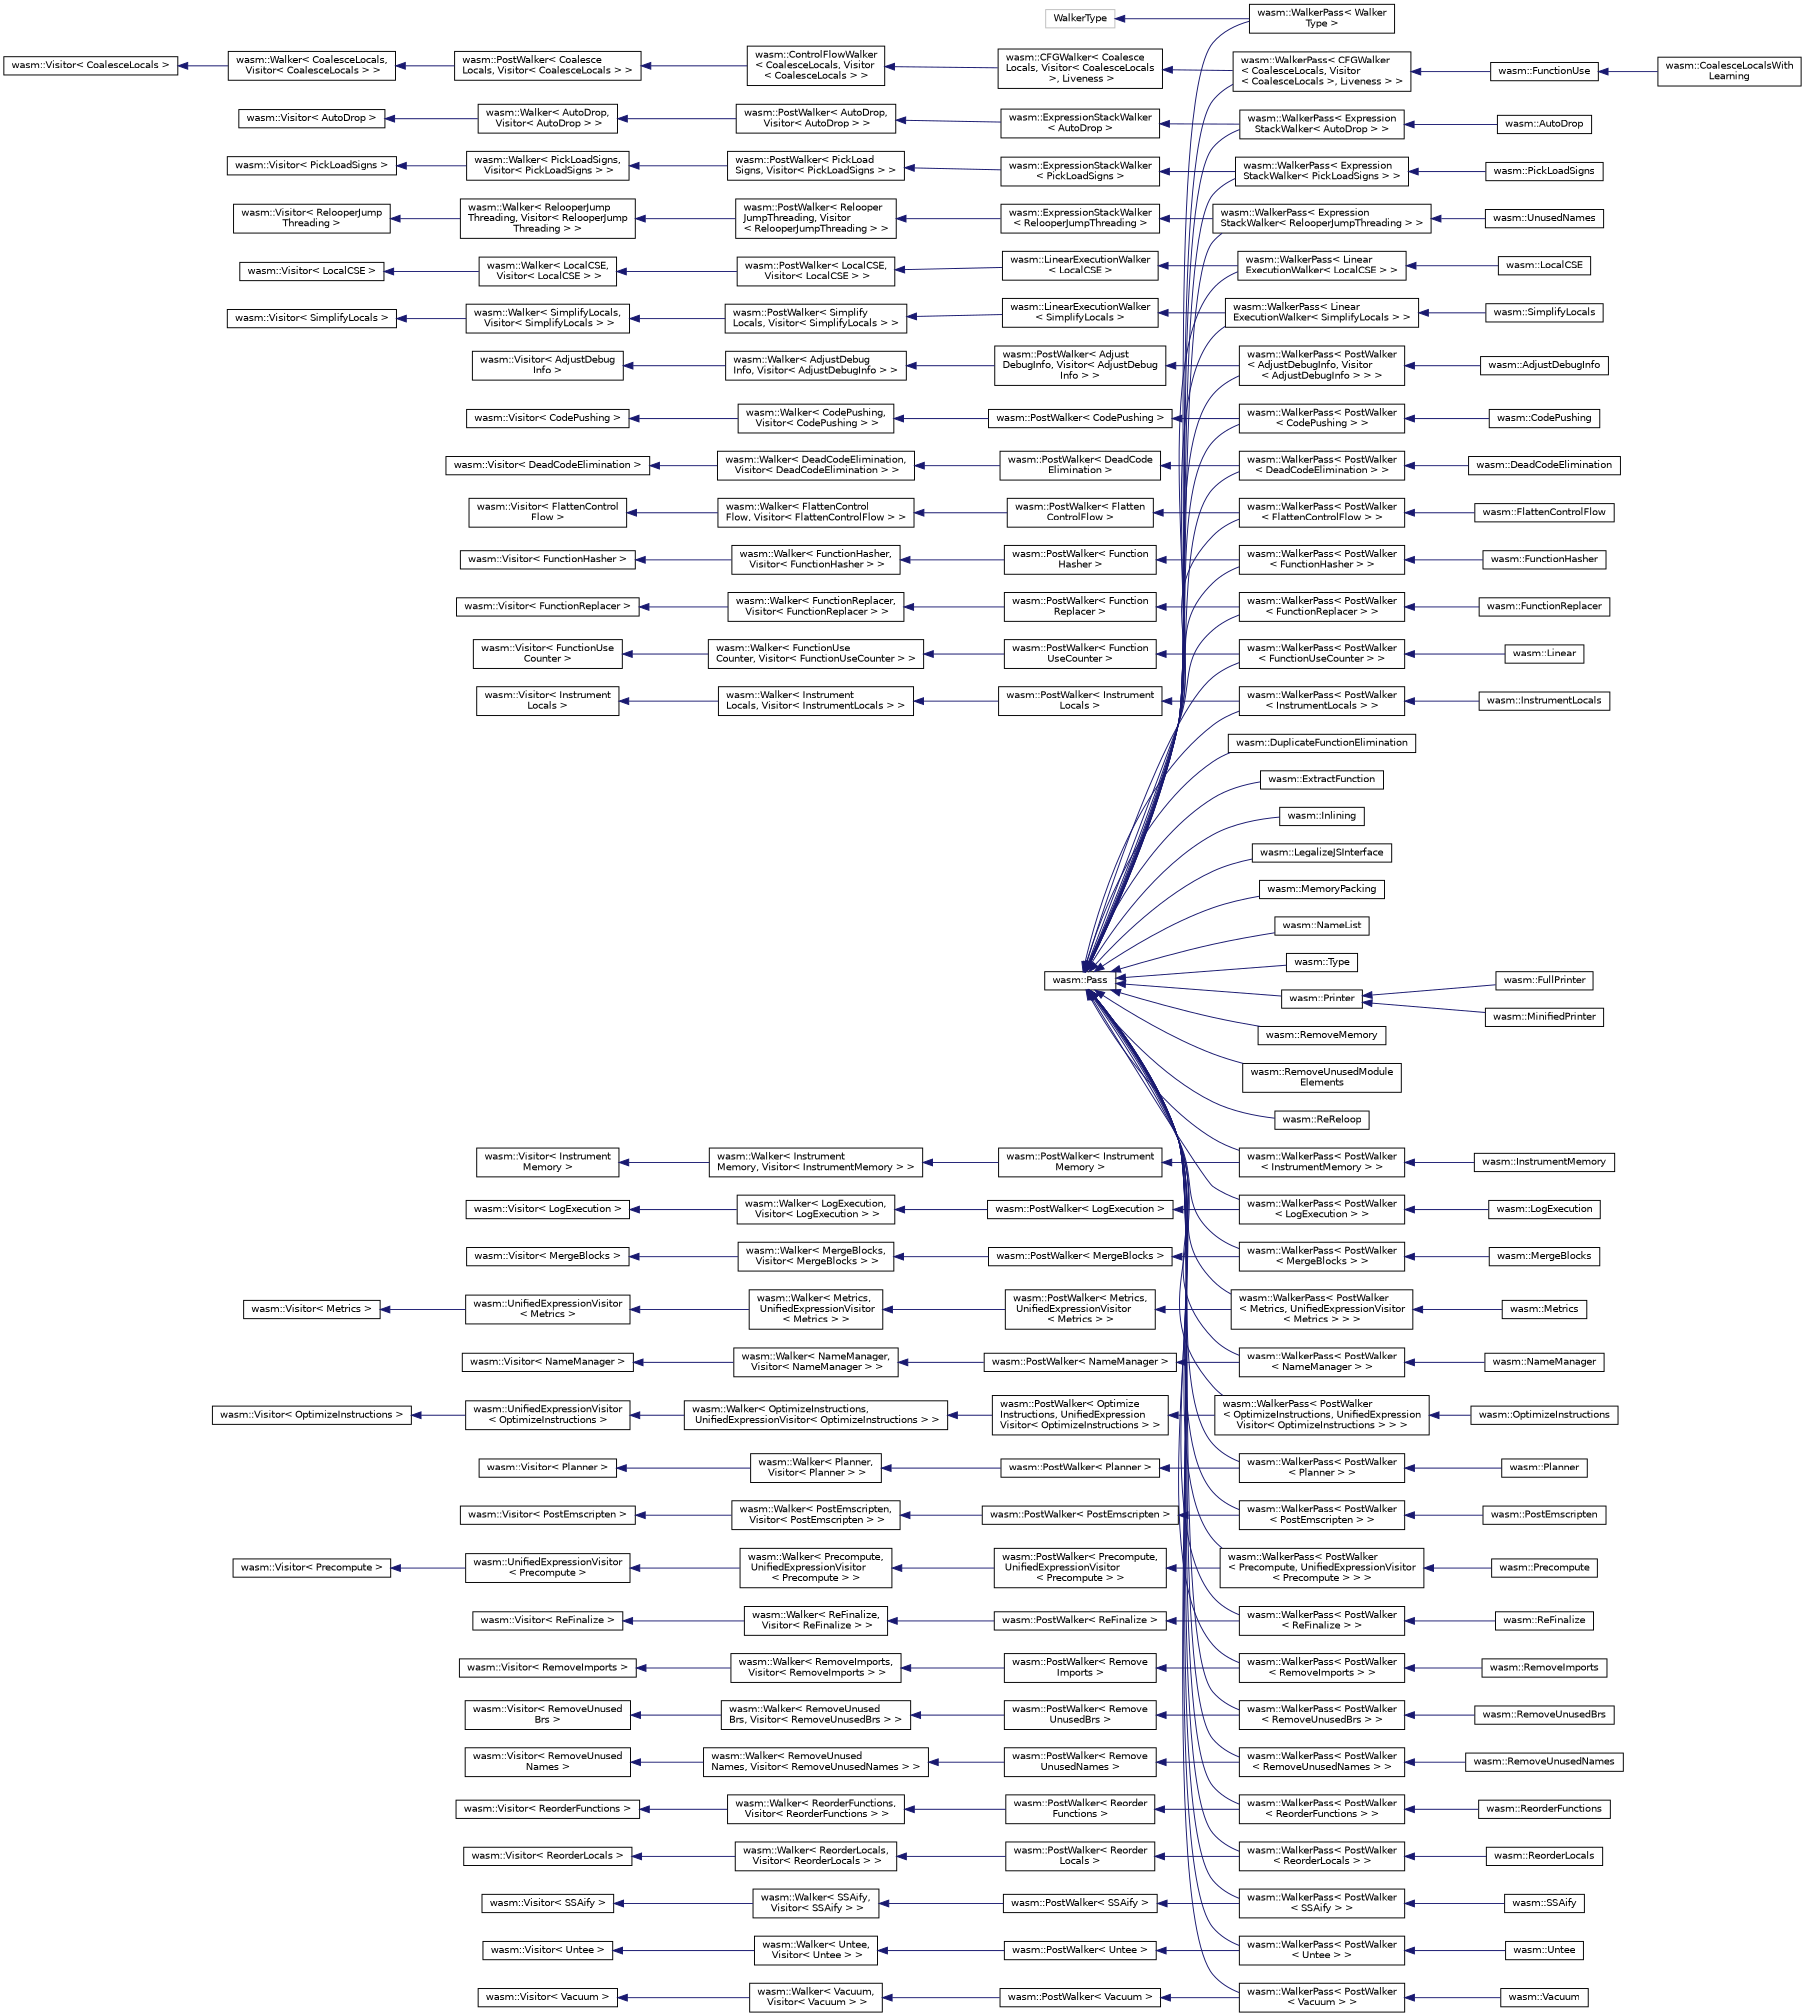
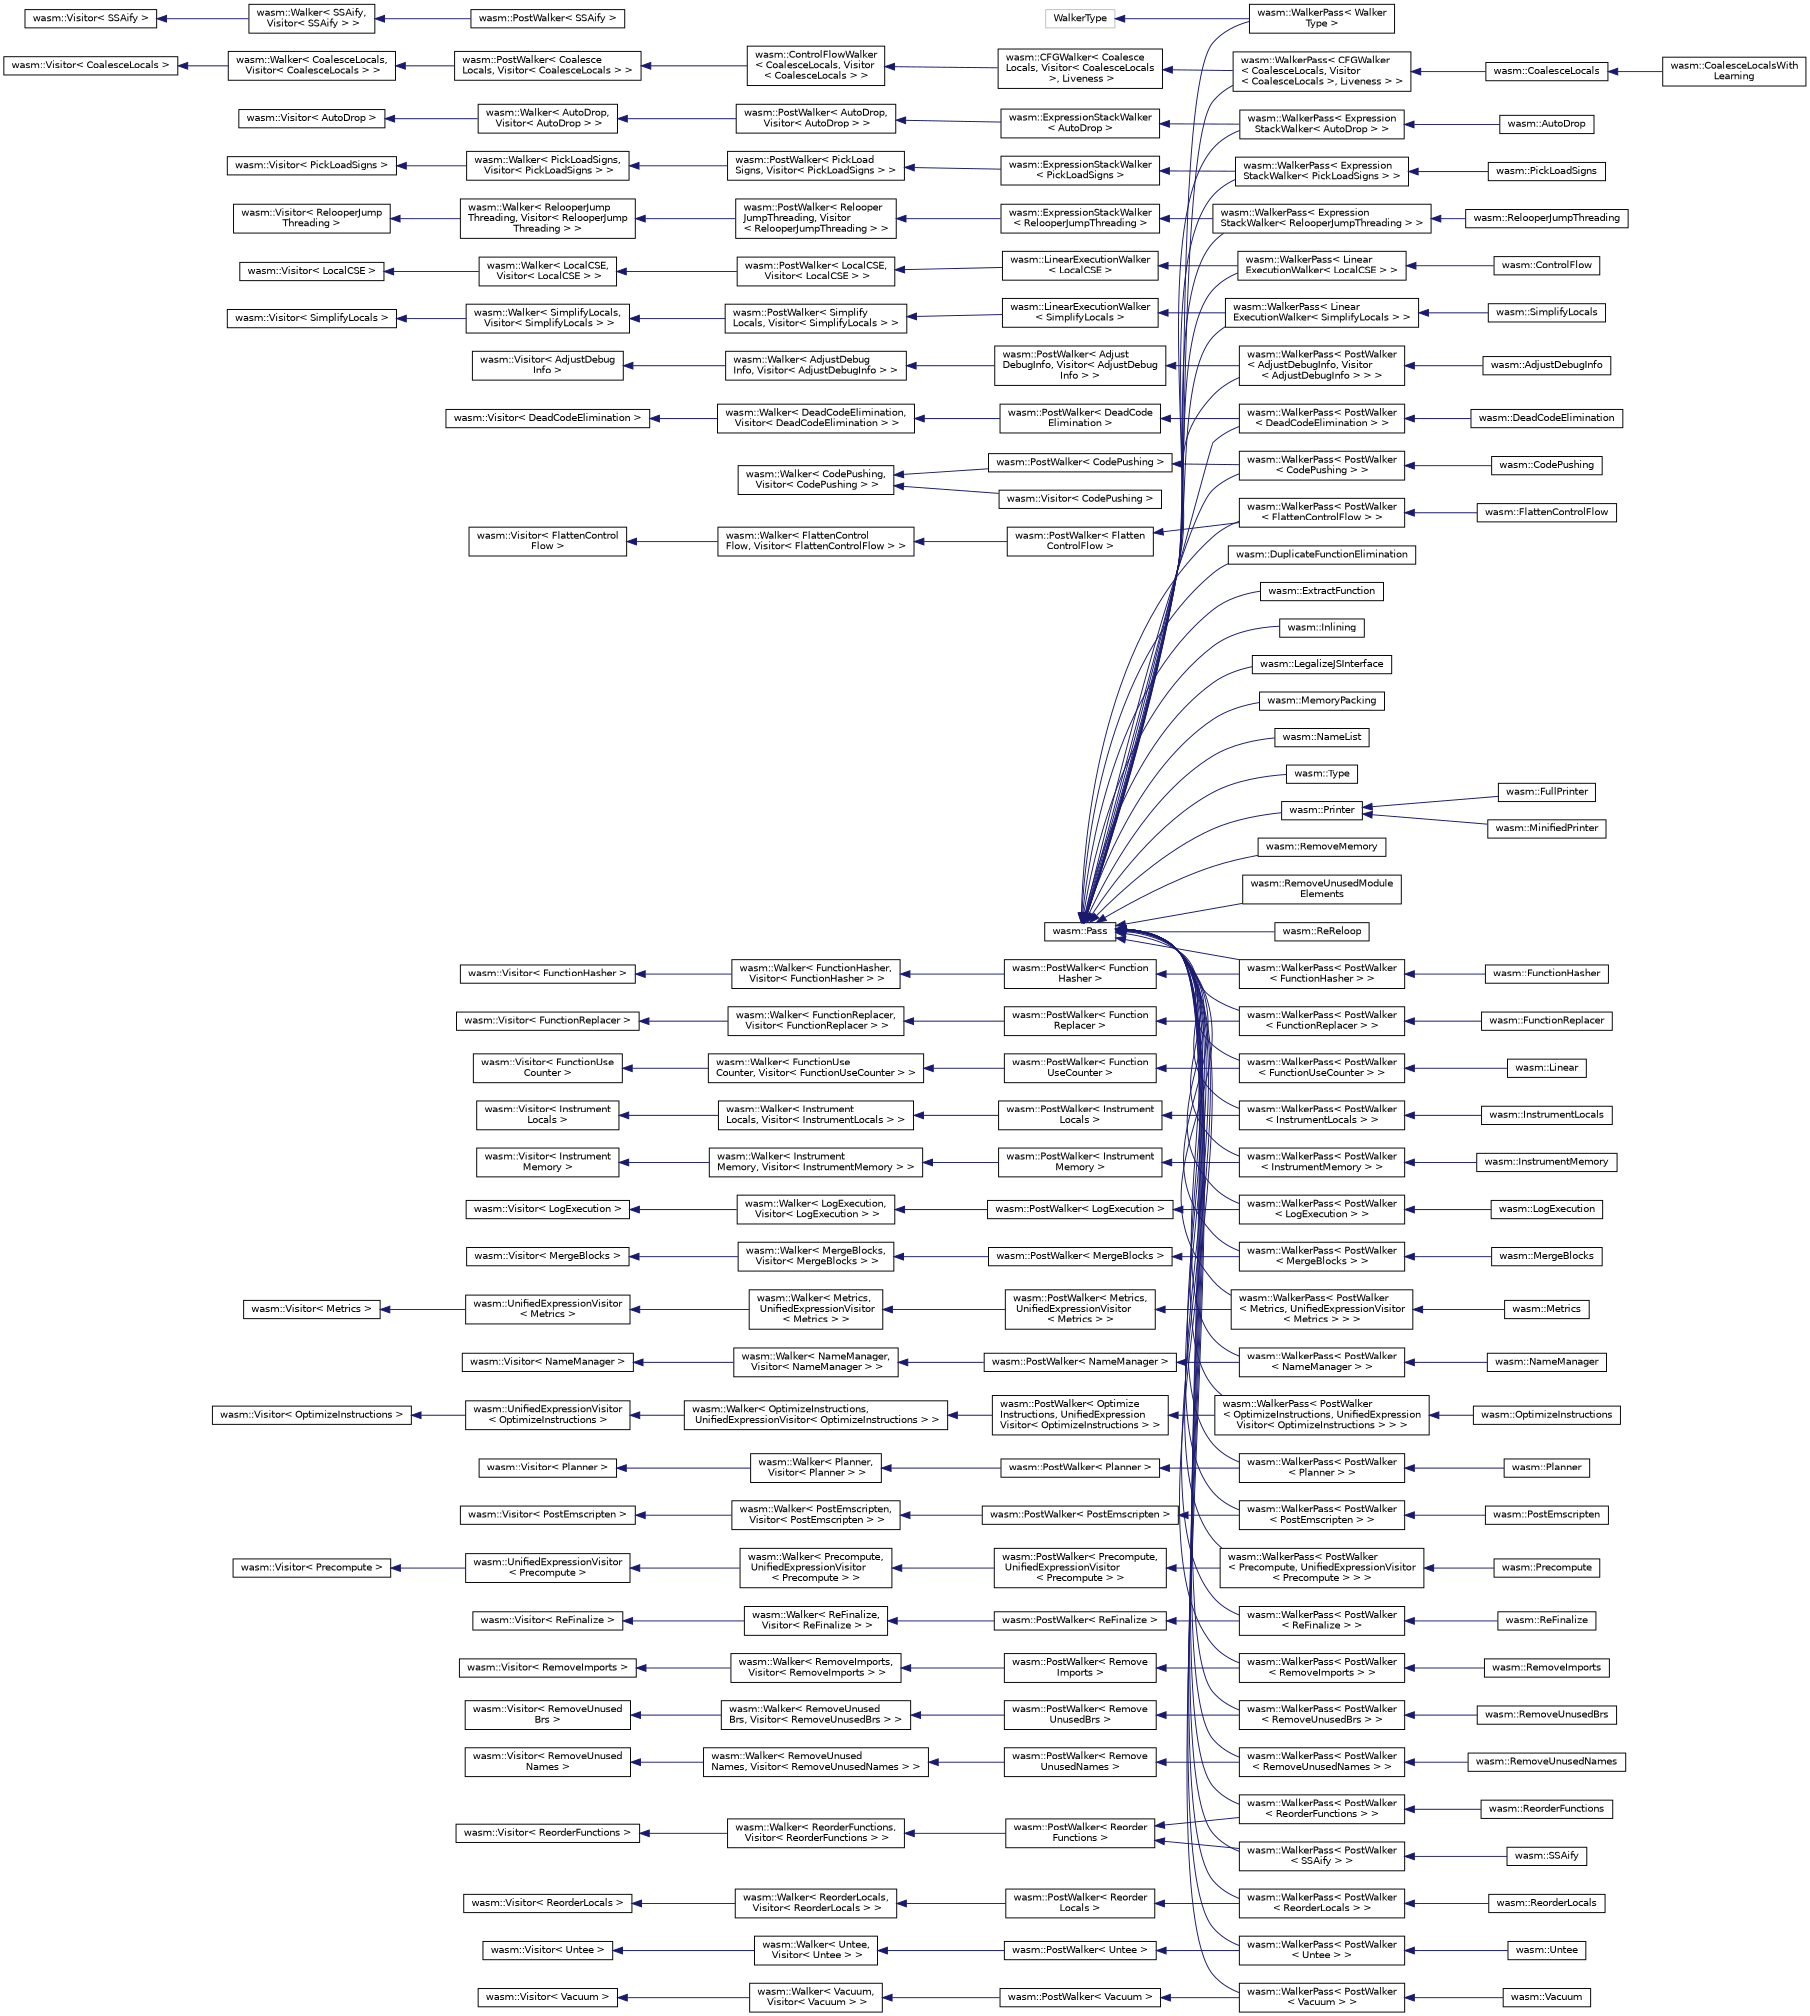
(1545, 72) -> (1547, 72)
(1545, 219) -> (1547, 219)
(1545, 266) -> (1547, 266)
(689, 419) -> (951, 490)
(1212, 1903) -> (1209, 1846)
